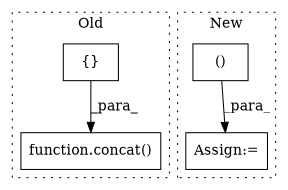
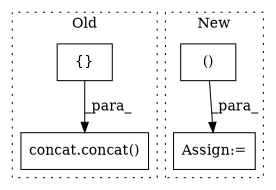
(91, 151) -> (85, 151)
